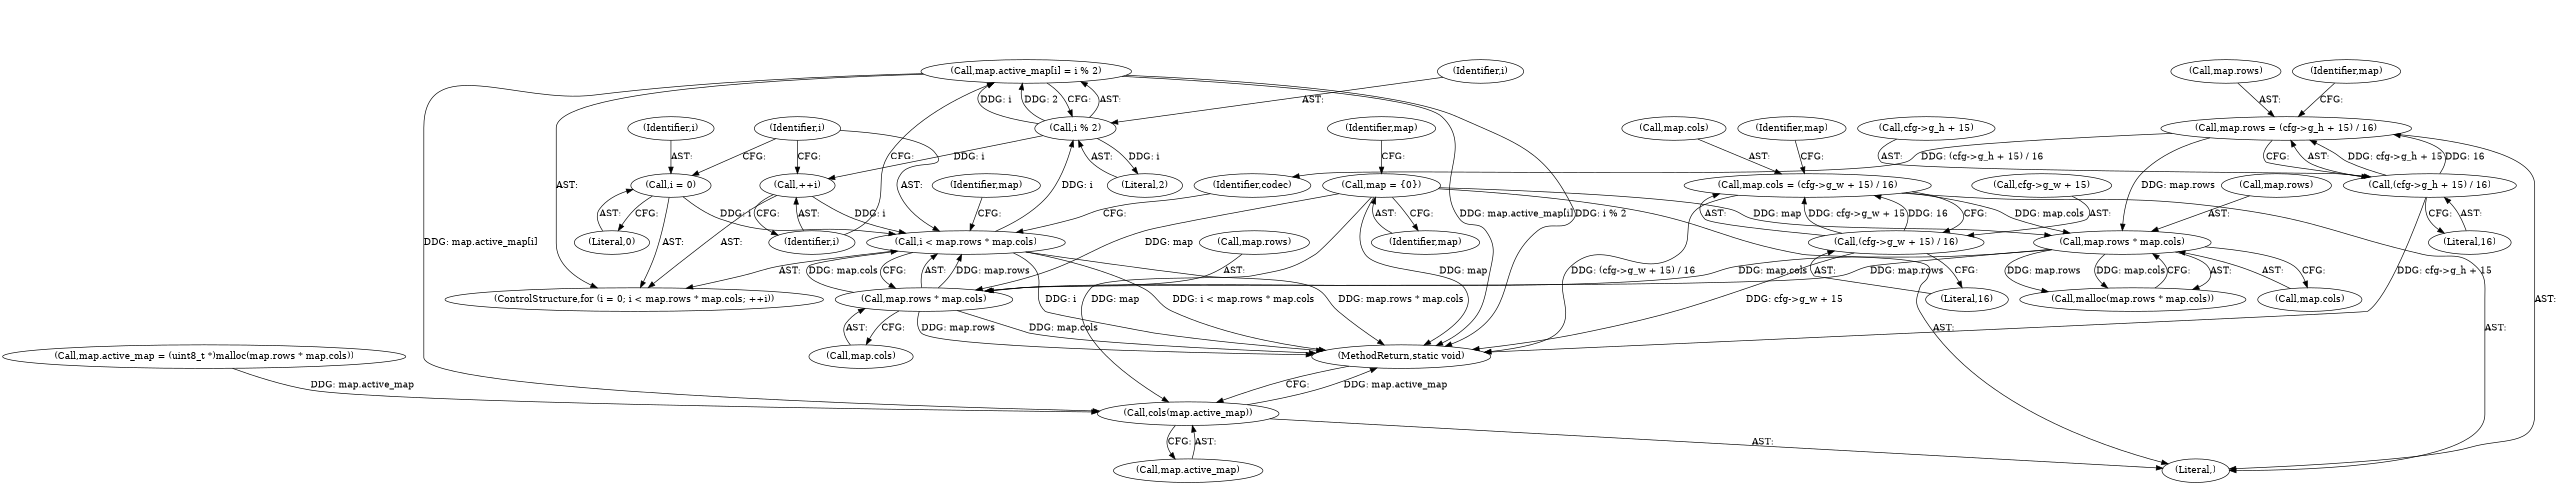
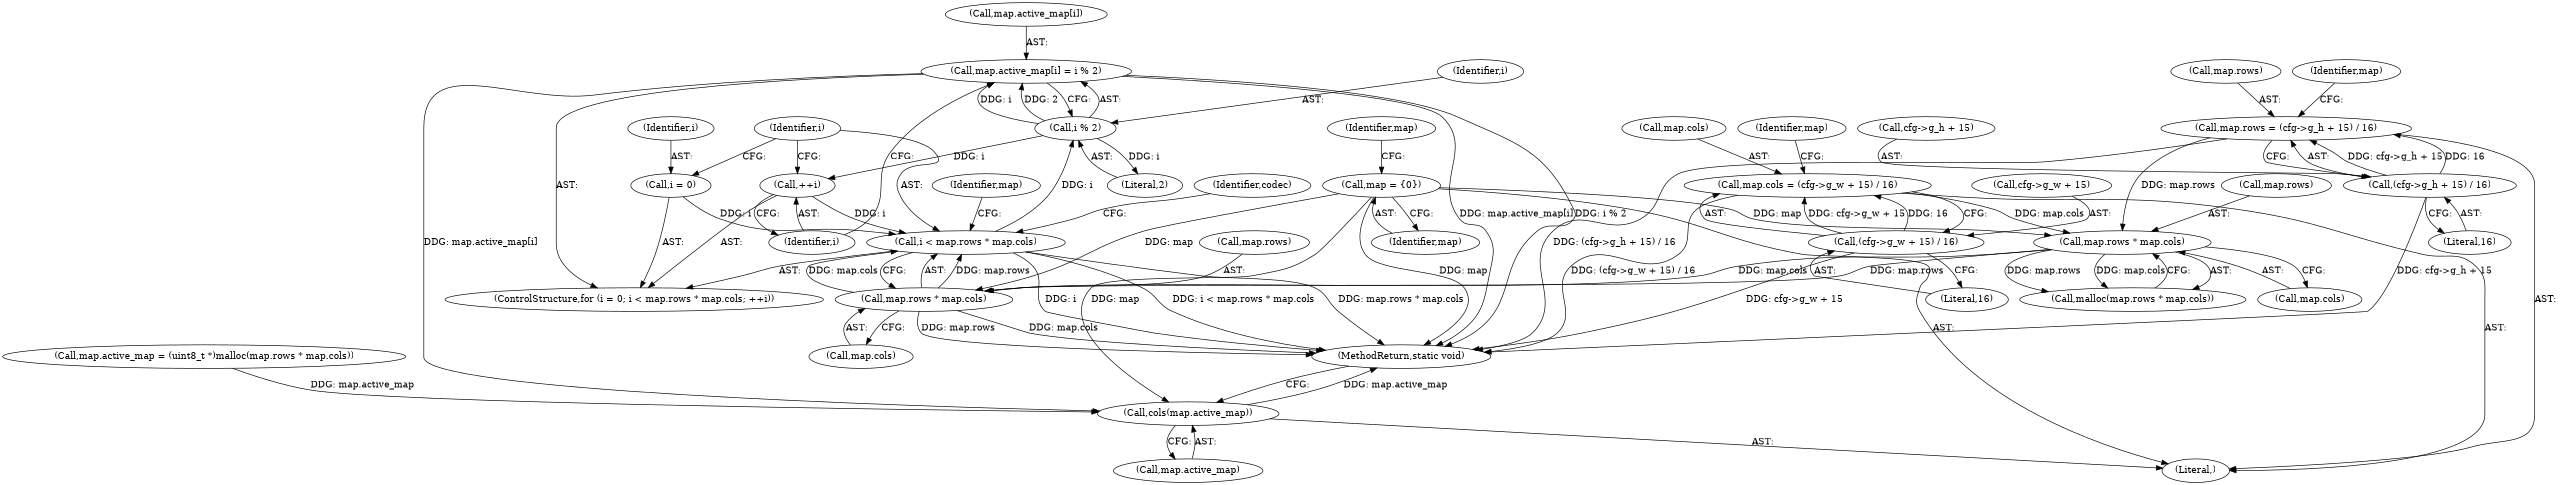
none -> (1026, 14)
(1738, 172) -> (1796, 163)
(612, 243) -> none
